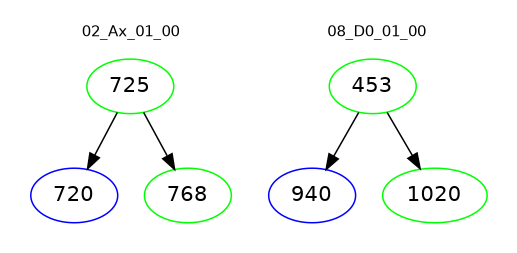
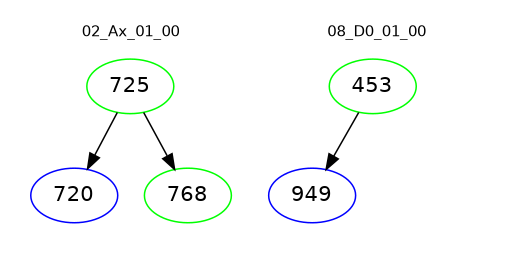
(312, 195) -> (312, 195)
(435, 195) -> none
